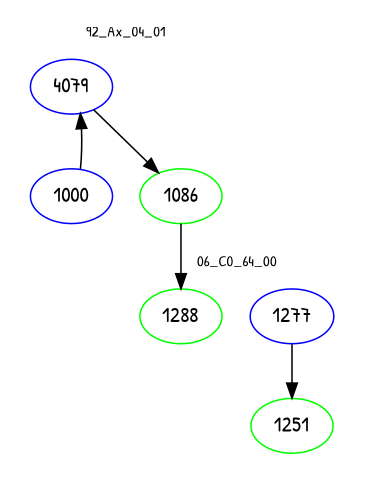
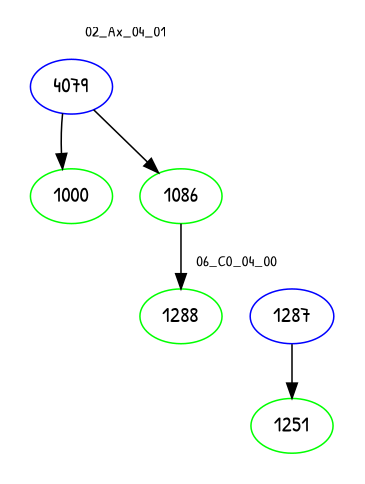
(126, 33) -> (126, 33)
(82, 149) -> (61, 134)
(71, 196) -> (71, 196)
(237, 262) -> (237, 262)
(292, 316) -> (292, 316)
